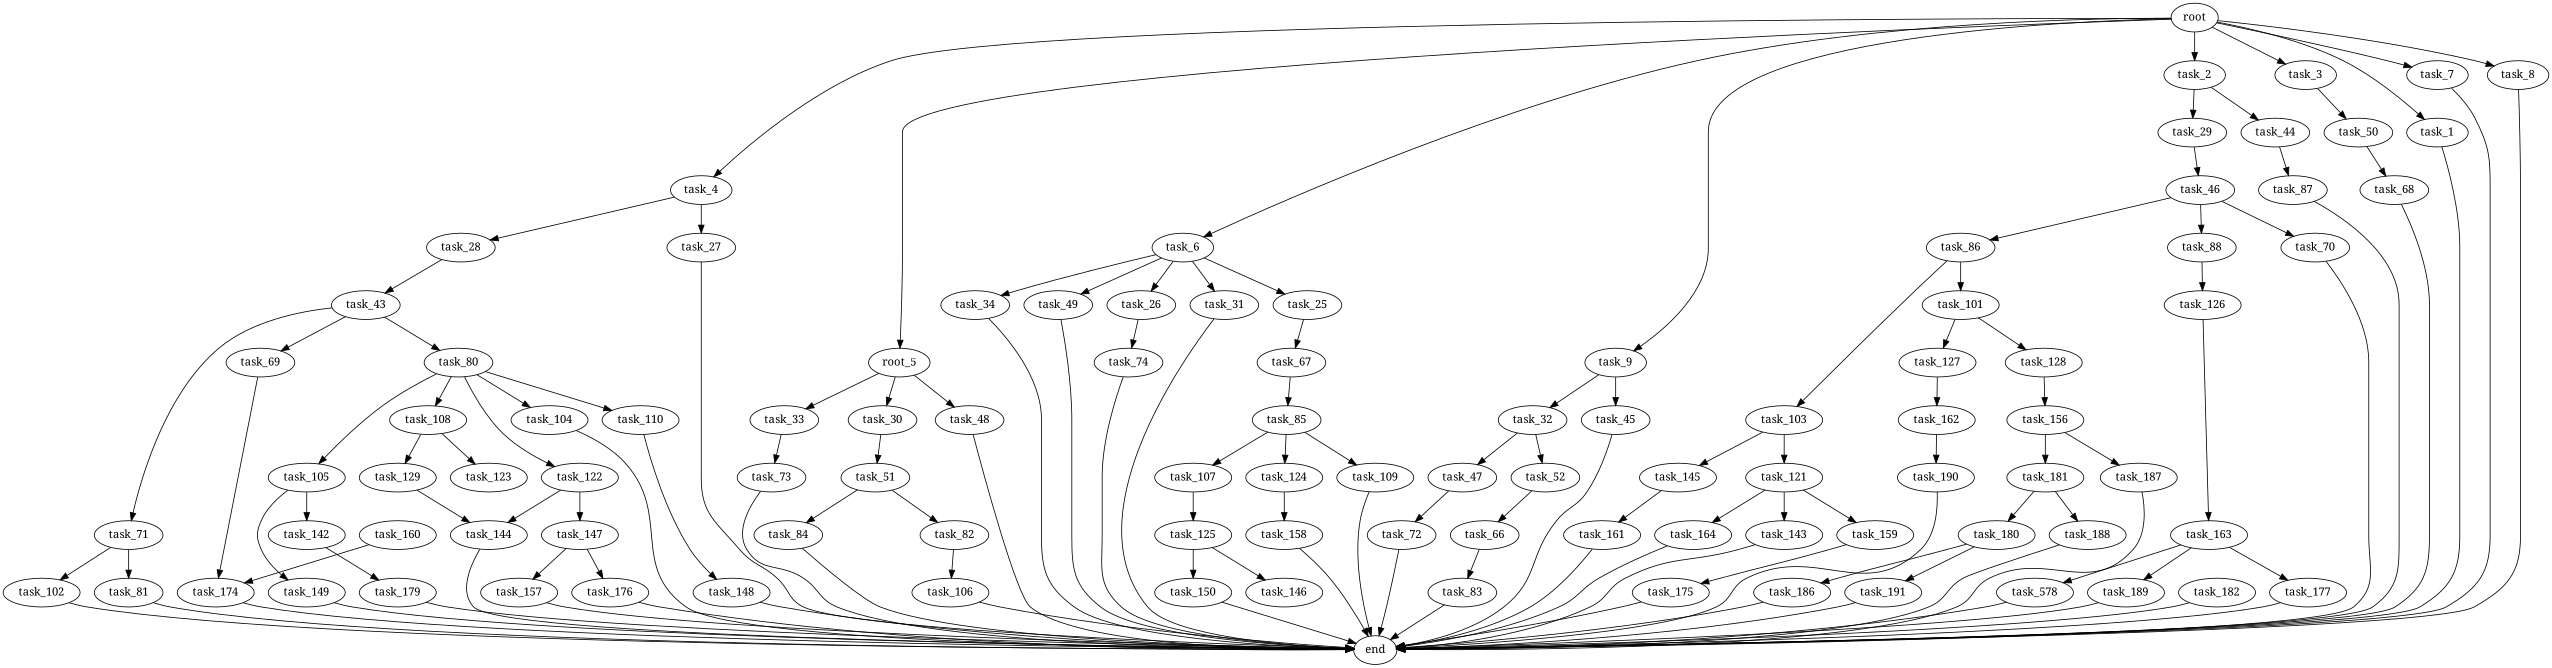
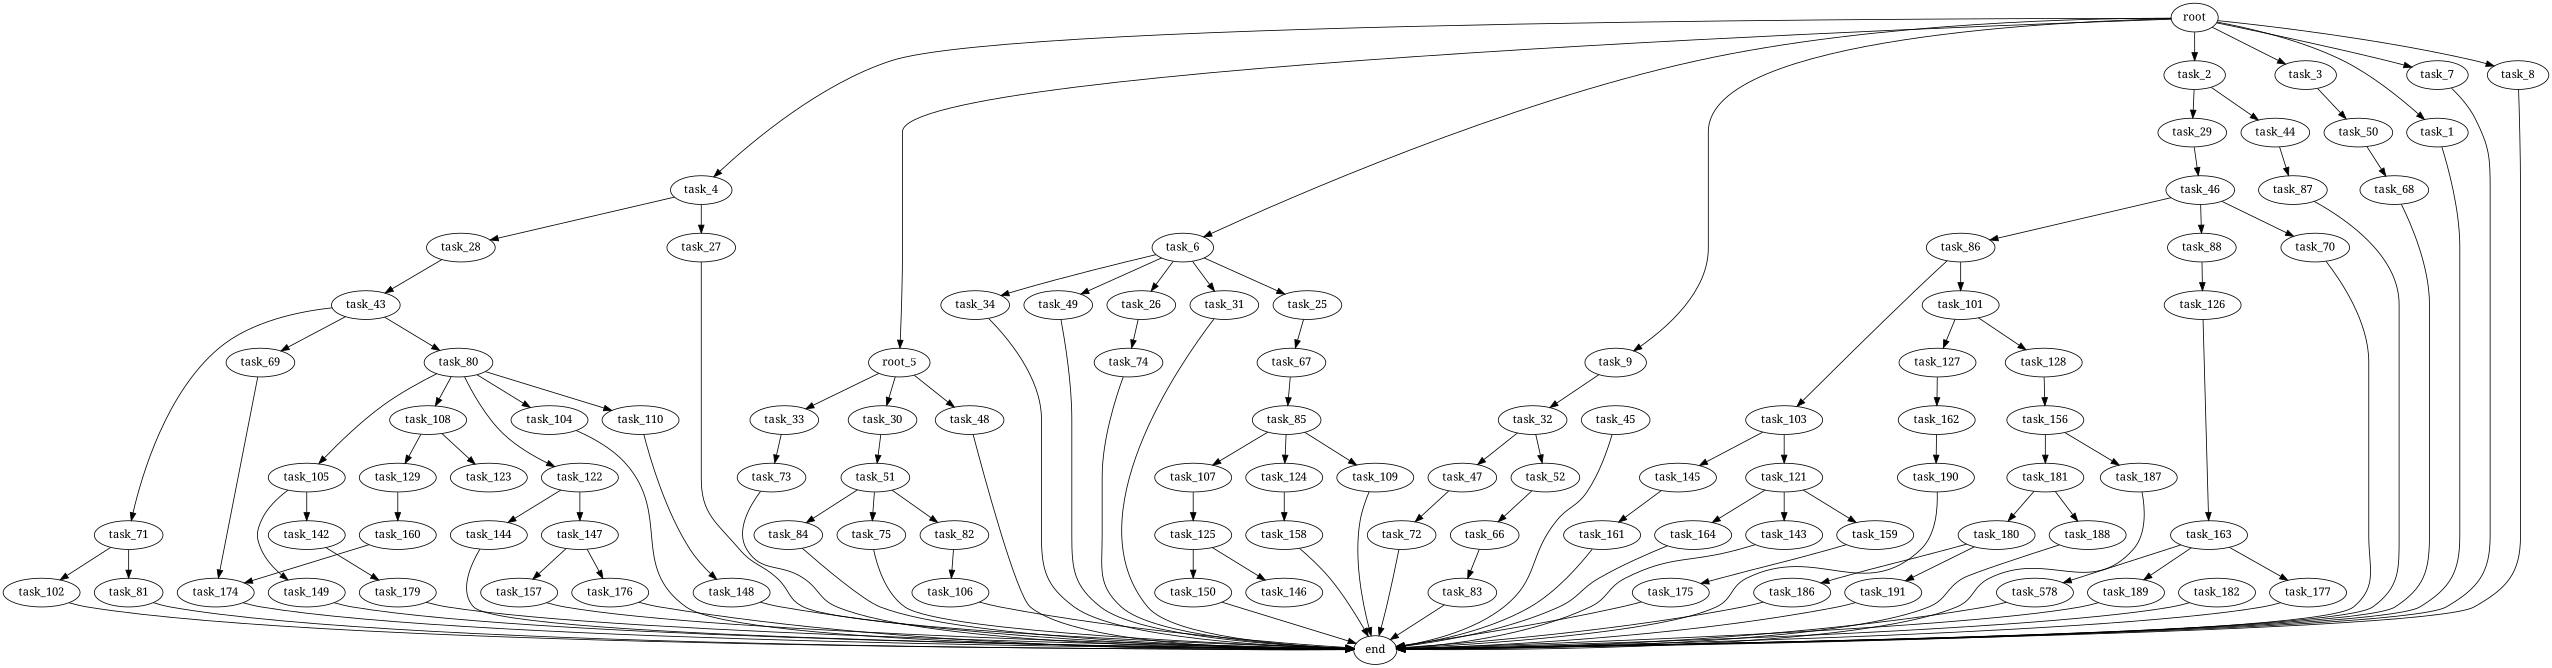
(1616, 387) -> none
(440, 504) -> (398, 502)
none -> (871, 535)
